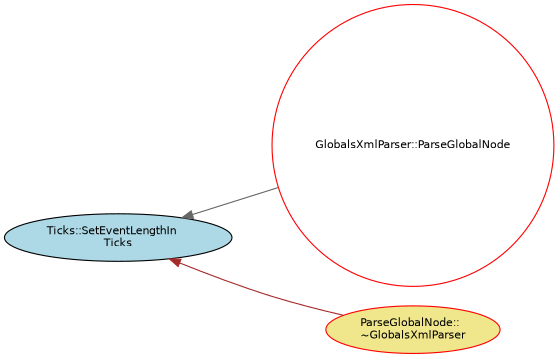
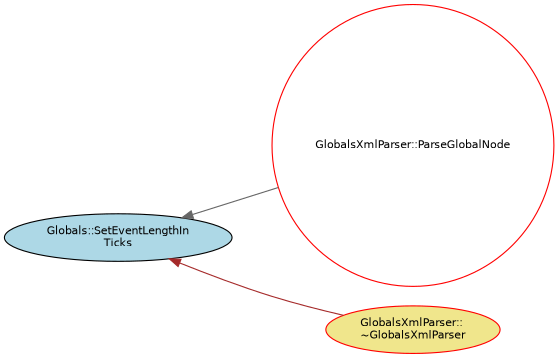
(118, 238) -> (118, 238)
(413, 330) -> (413, 330)
